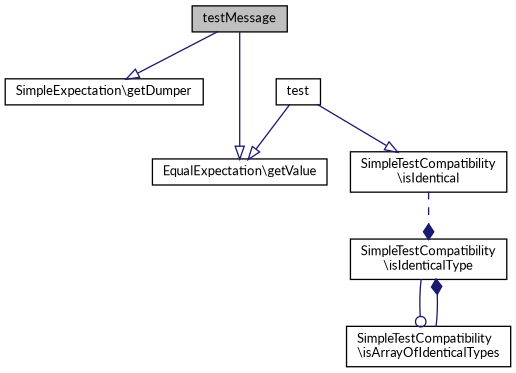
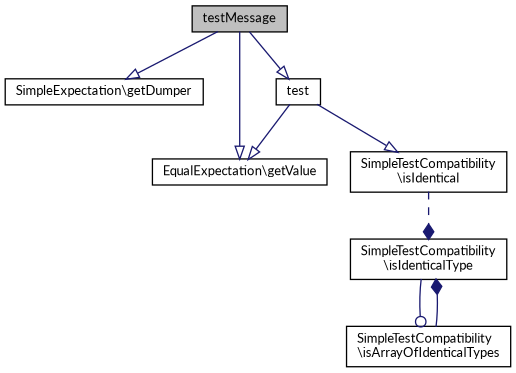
none -> (265, 50)
